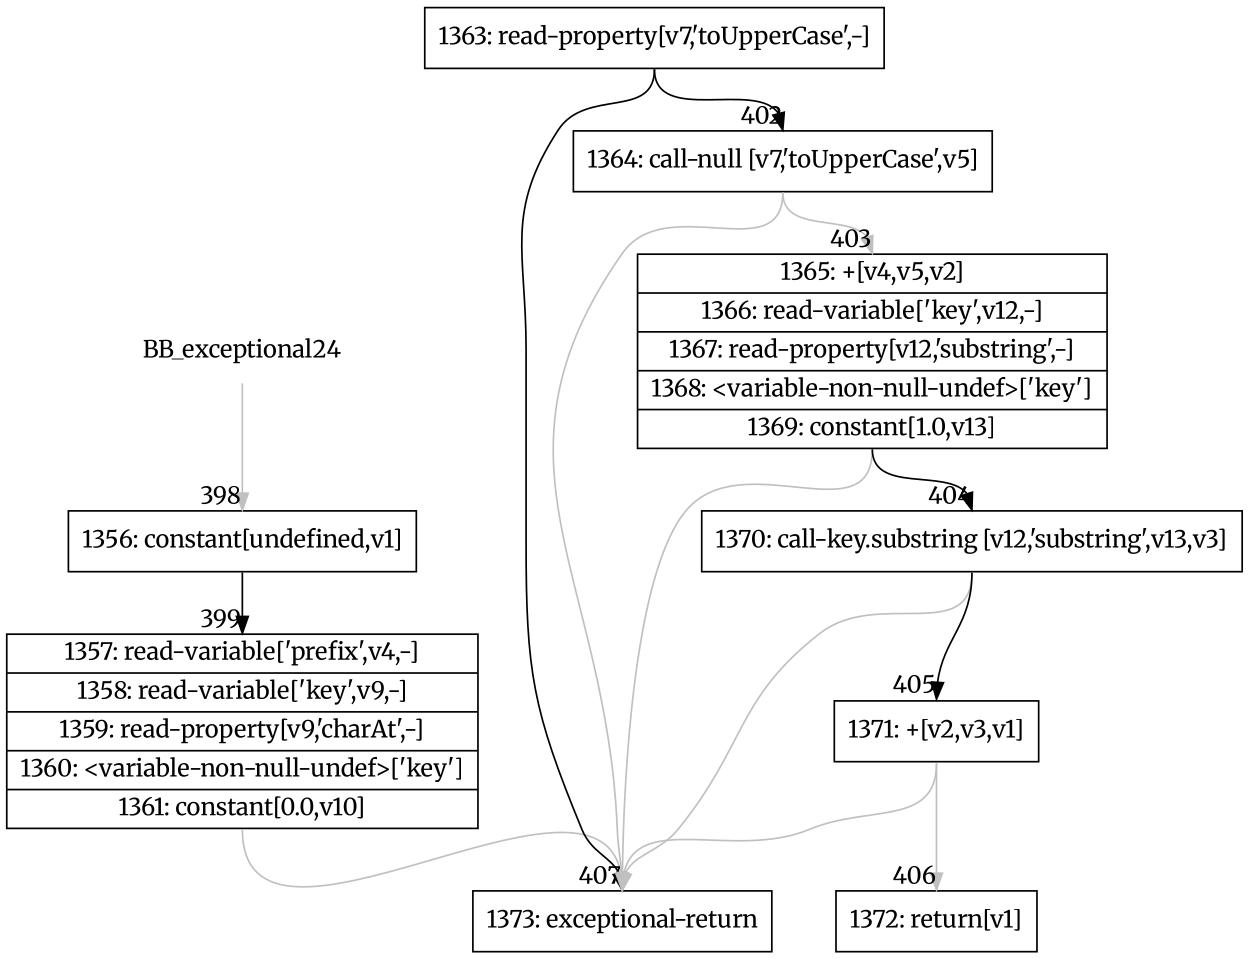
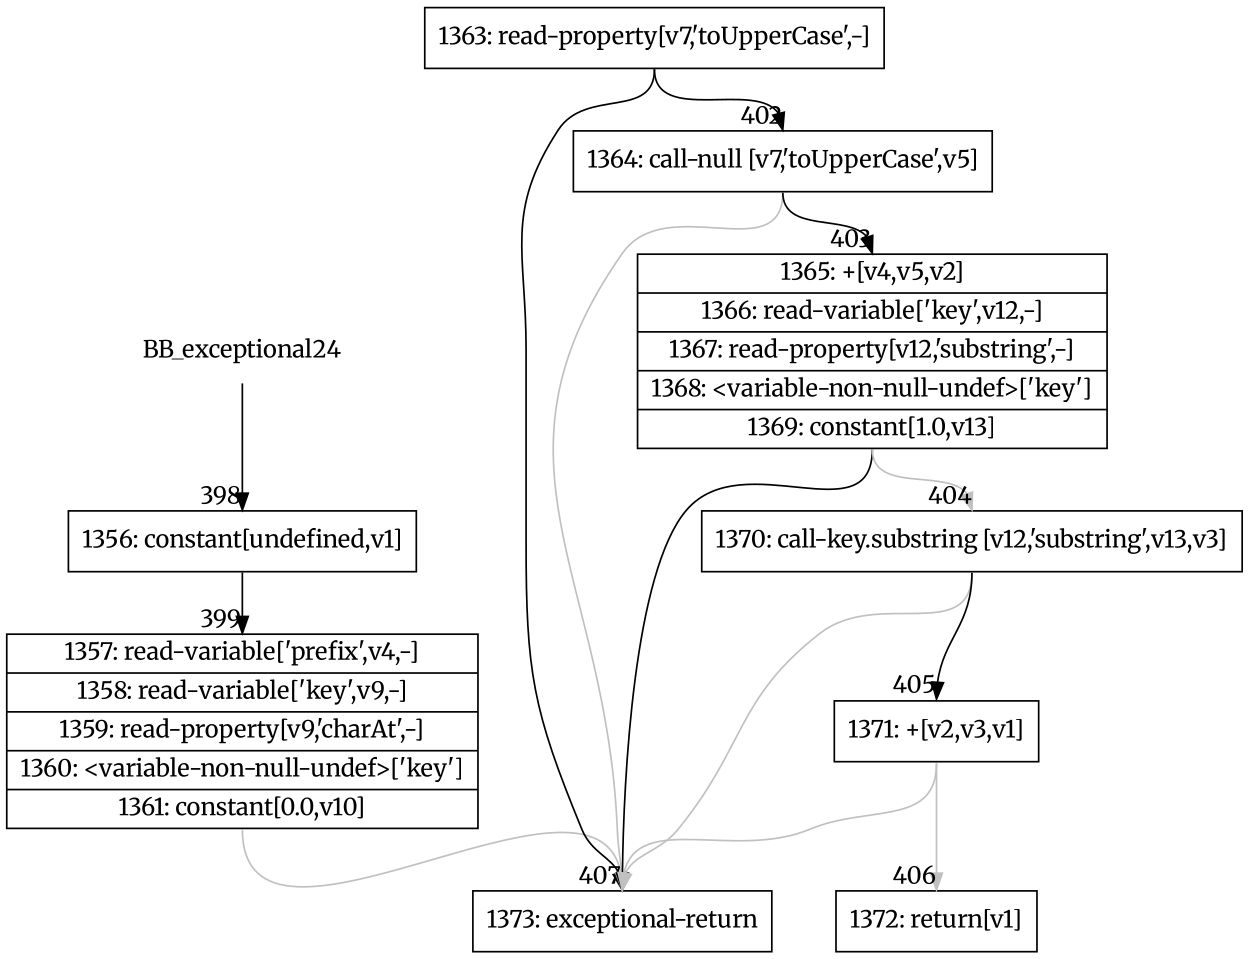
(819, 222) -> (819, 222)
(242, 438) -> (242, 438)
(913, 479) -> (913, 479)
(654, 580) -> (654, 580)
